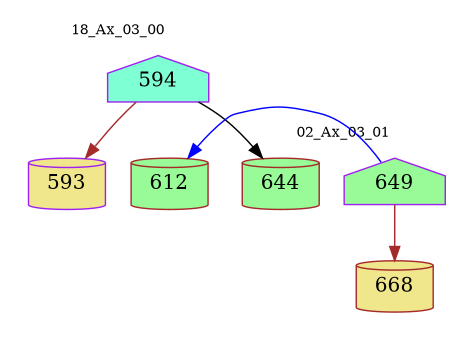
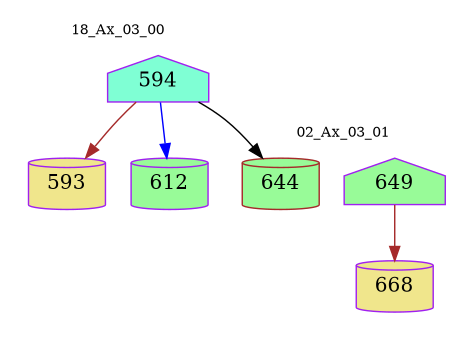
(292, 108) -> (163, 123)
(170, 184) -> (170, 184)
(395, 286) -> (395, 286)
